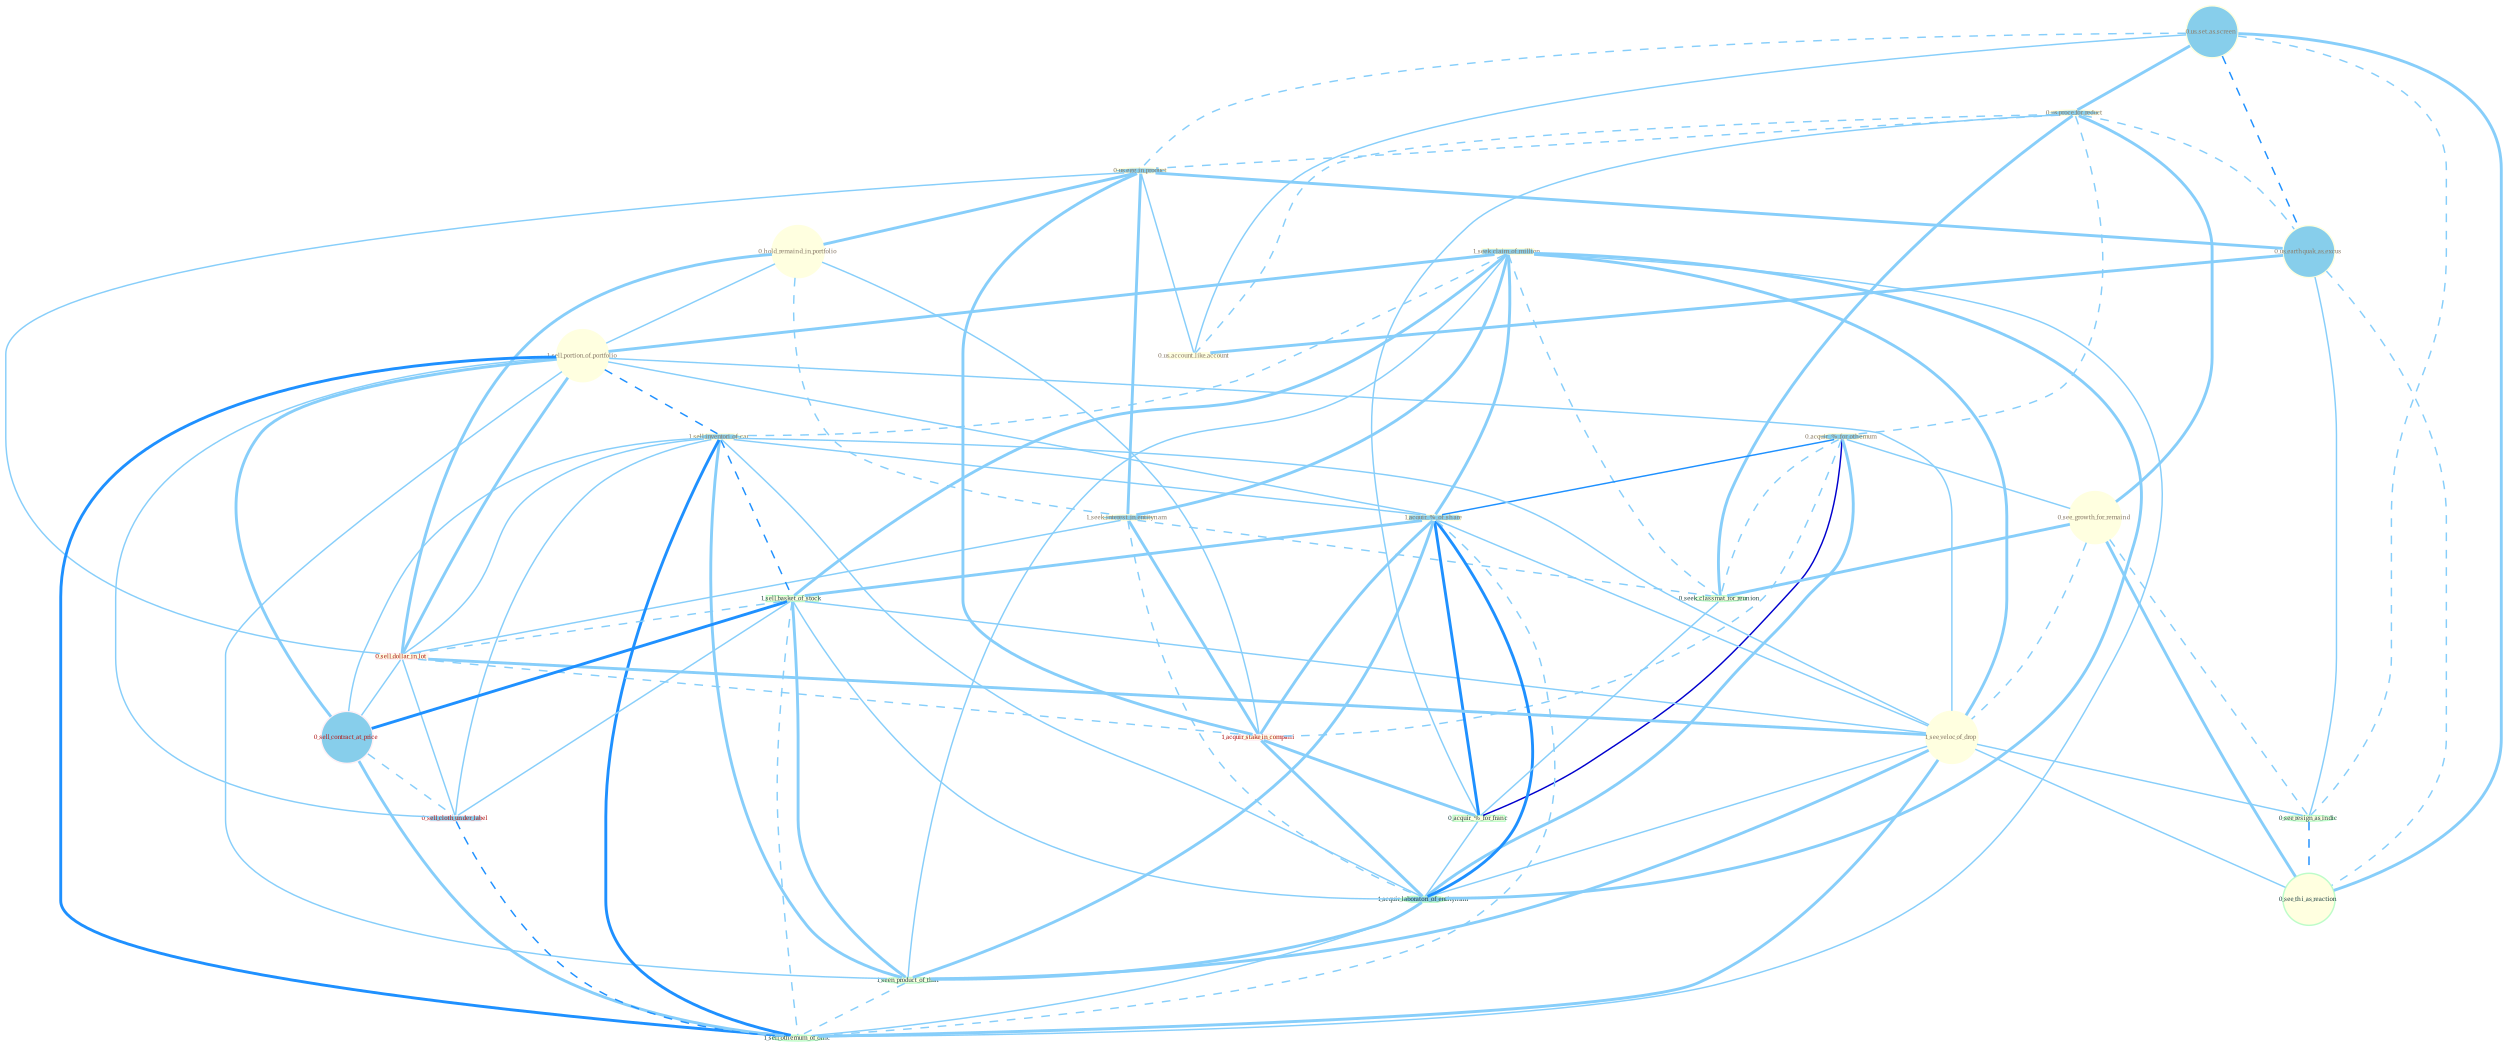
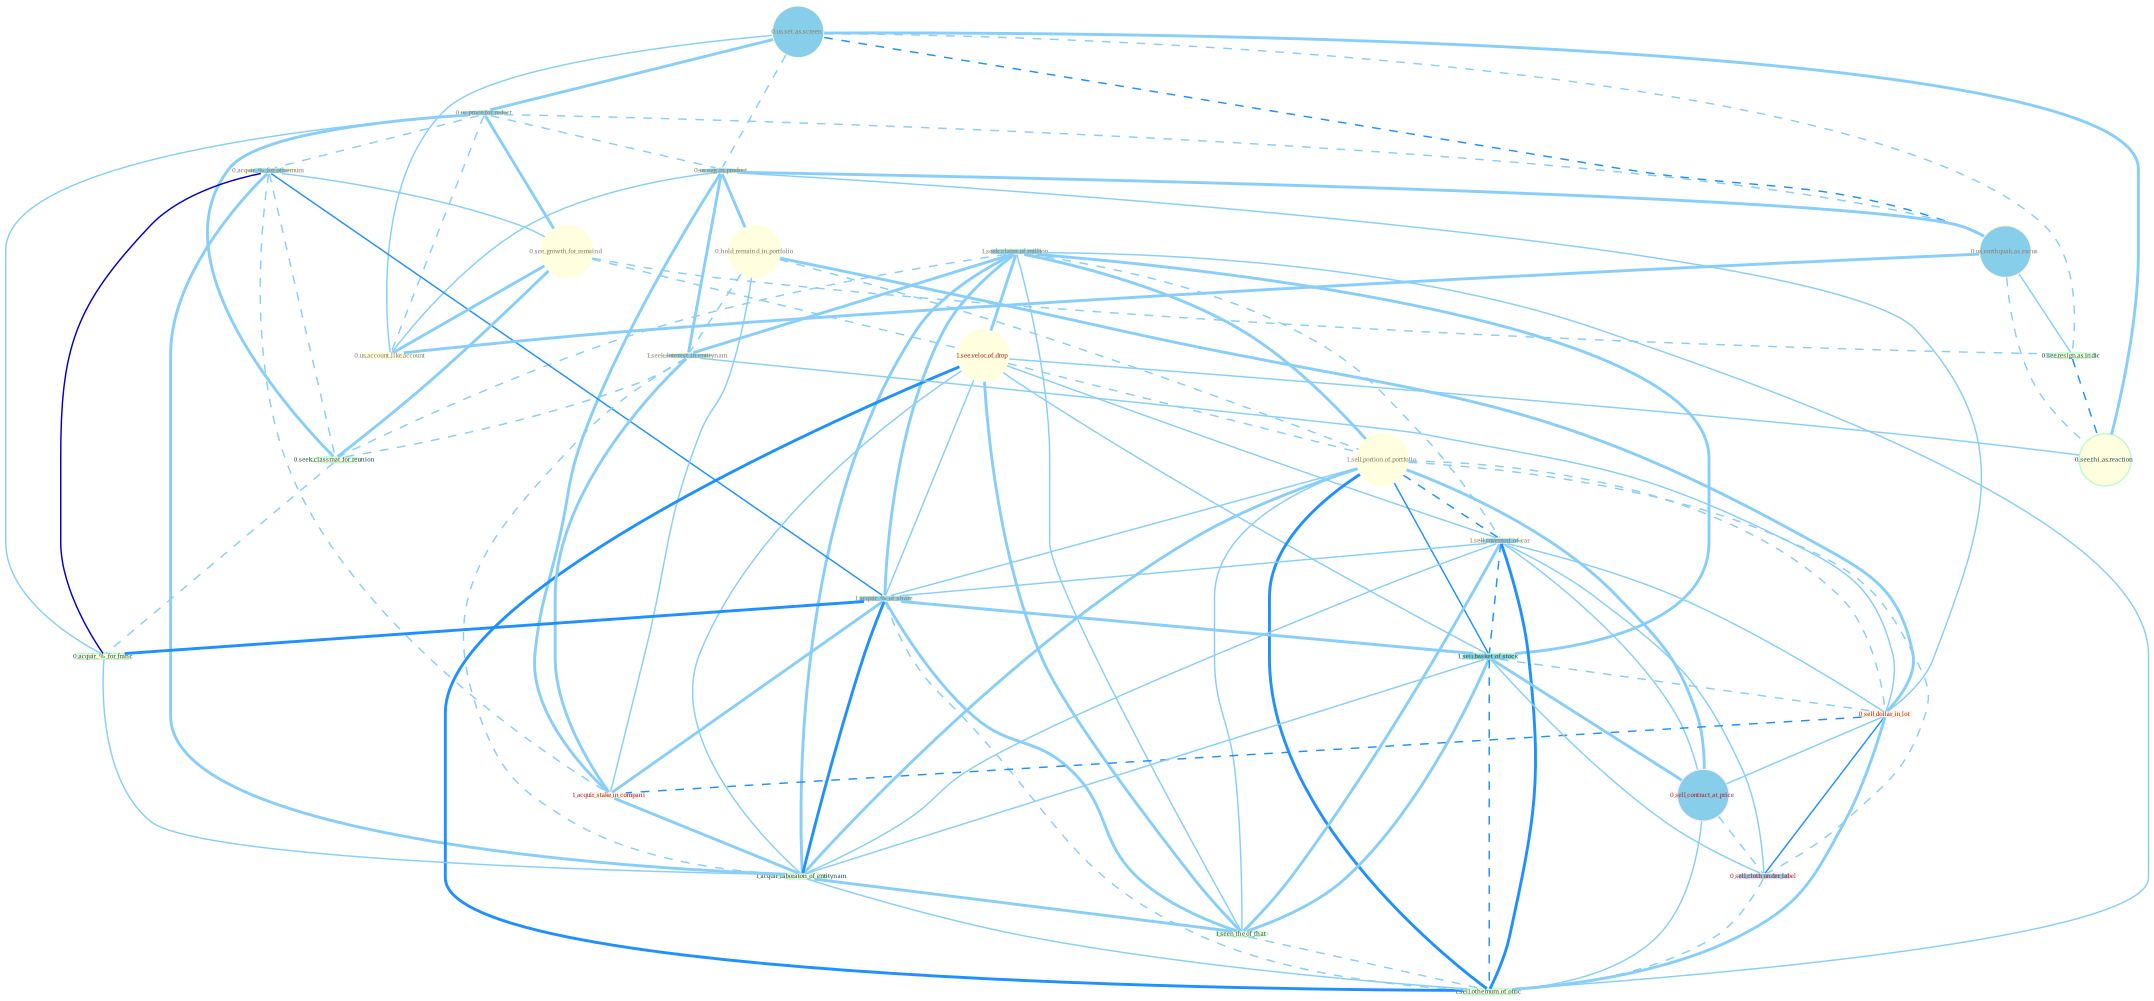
(691, 304) -> (1072, 346)
(1401, 399) -> (1244, 423)
(479, 512) -> (1763, 542)
(127, 548) -> (1888, 612)
none -> (1444, 572)
(792, 599) -> (1489, 656)
none -> (1056, 635)
(600, 659) -> (1587, 720)
(1140, 695) -> (1757, 927)
(832, 697) -> (1244, 755)
(1600, 709) -> (220, 558)
(2197, 711) -> (480, 303)
(429, 737) -> (1825, 795)
(1952, 737) -> (983, 356)
(1369, 778) -> none
(2140, 780) -> none
(778, 818) -> (1489, 824)
(1424, 899) -> (802, 876)
(530, 962) -> (1646, 946)
(1723, 970) -> (548, 931)
(575, 975) -> (1707, 941)
(908, 980) -> (1242, 934)
(798, 1038) -> (1489, 992)
